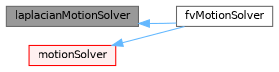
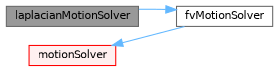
(163, 23) -> (152, 9)
